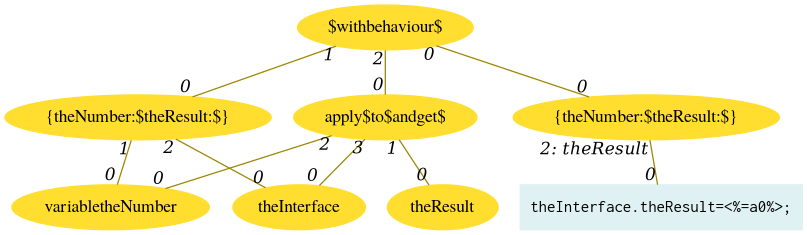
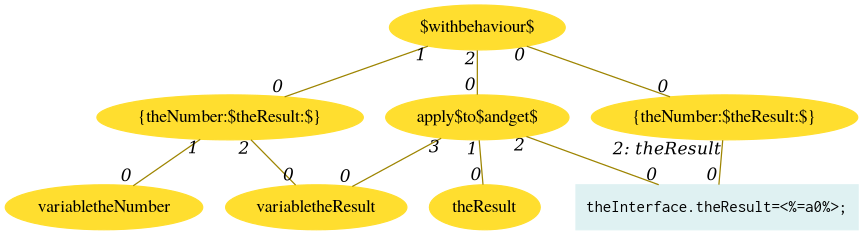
(249, 162) -> (593, 161)
(299, 207) -> (316, 207)
